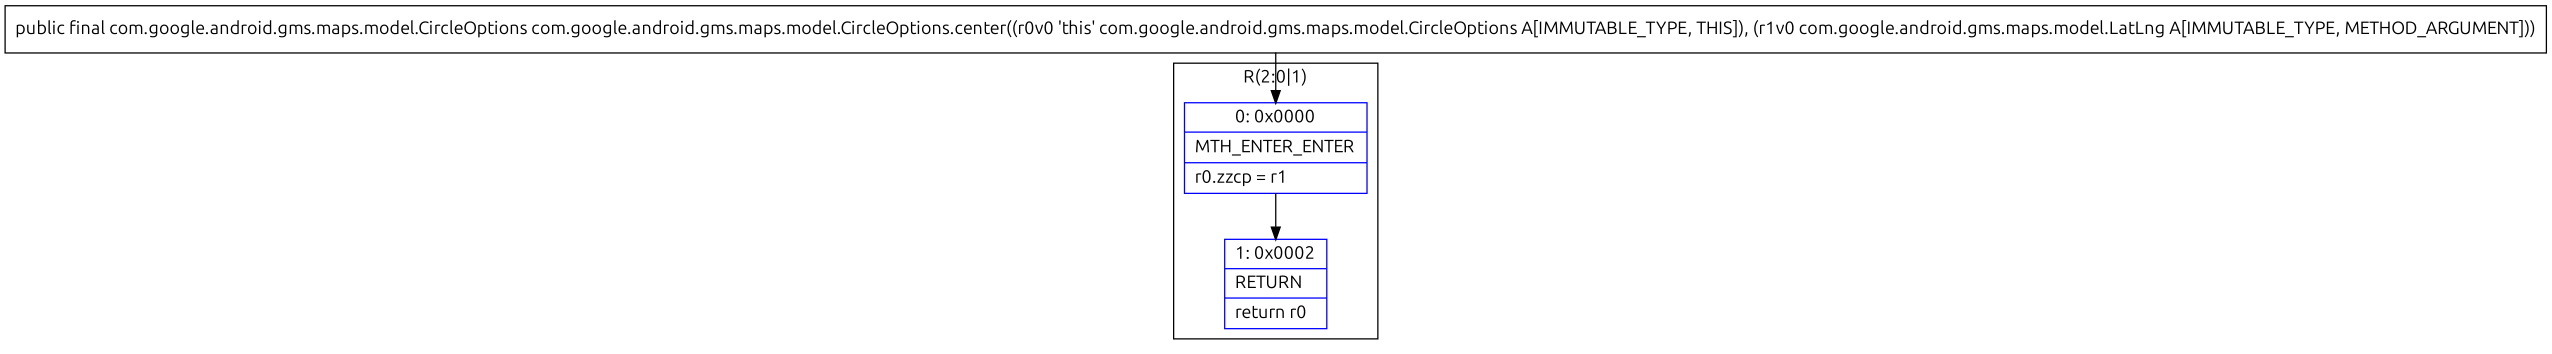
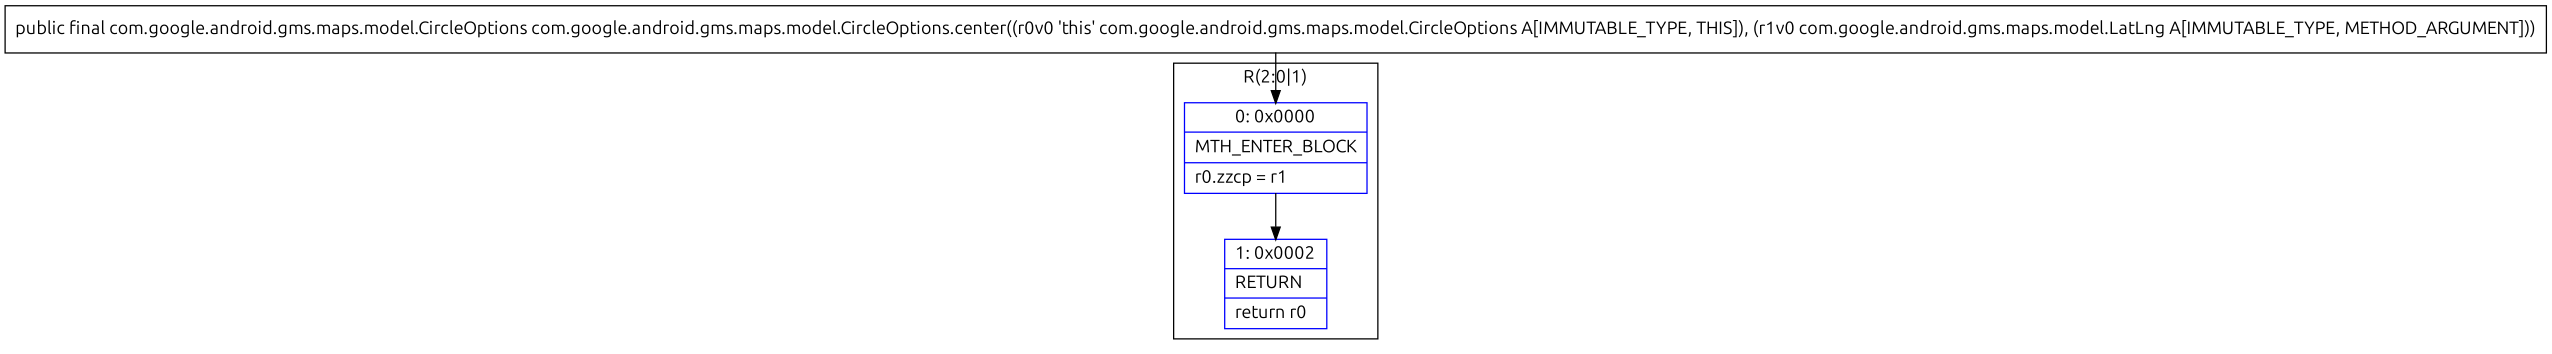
(1275, 147) -> (1276, 147)
